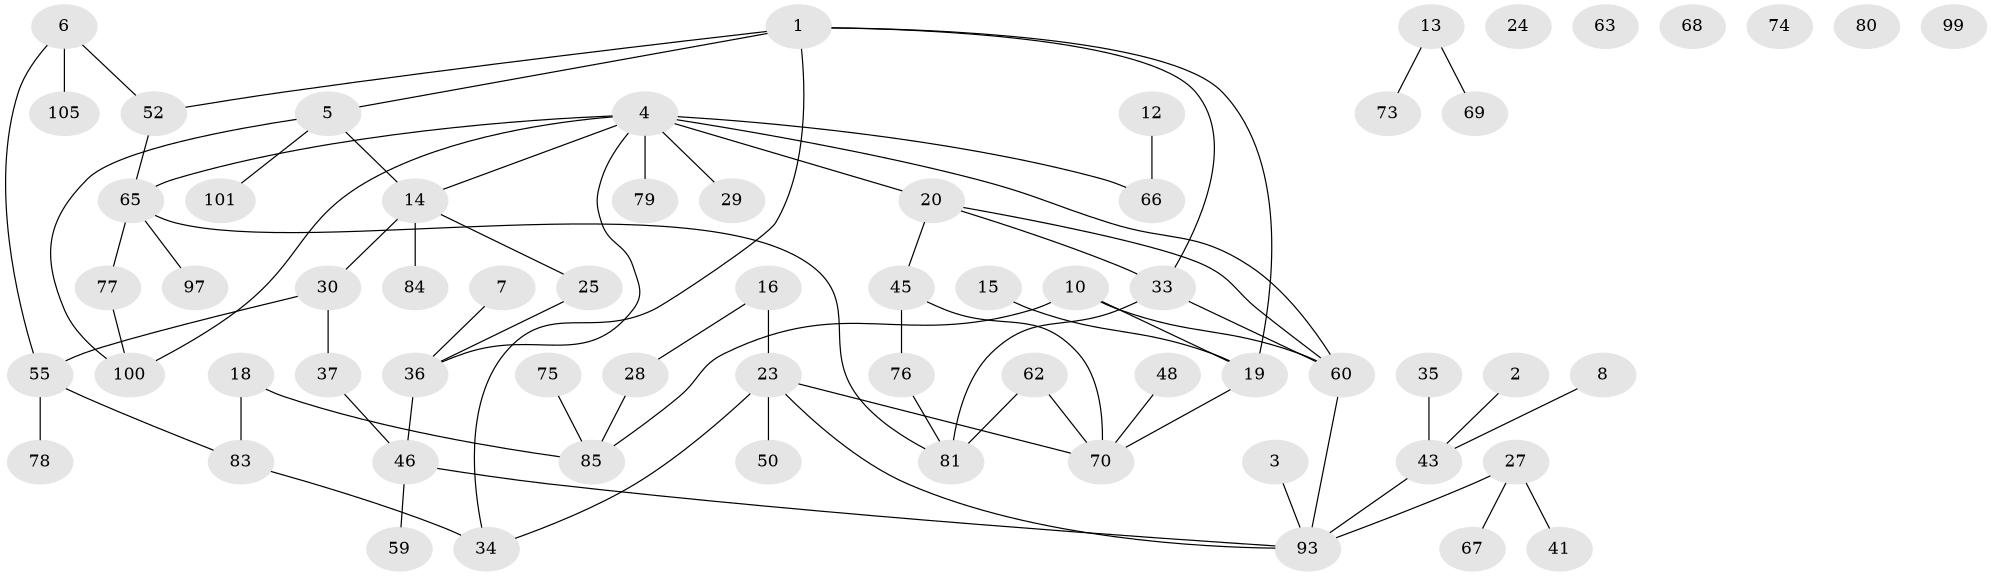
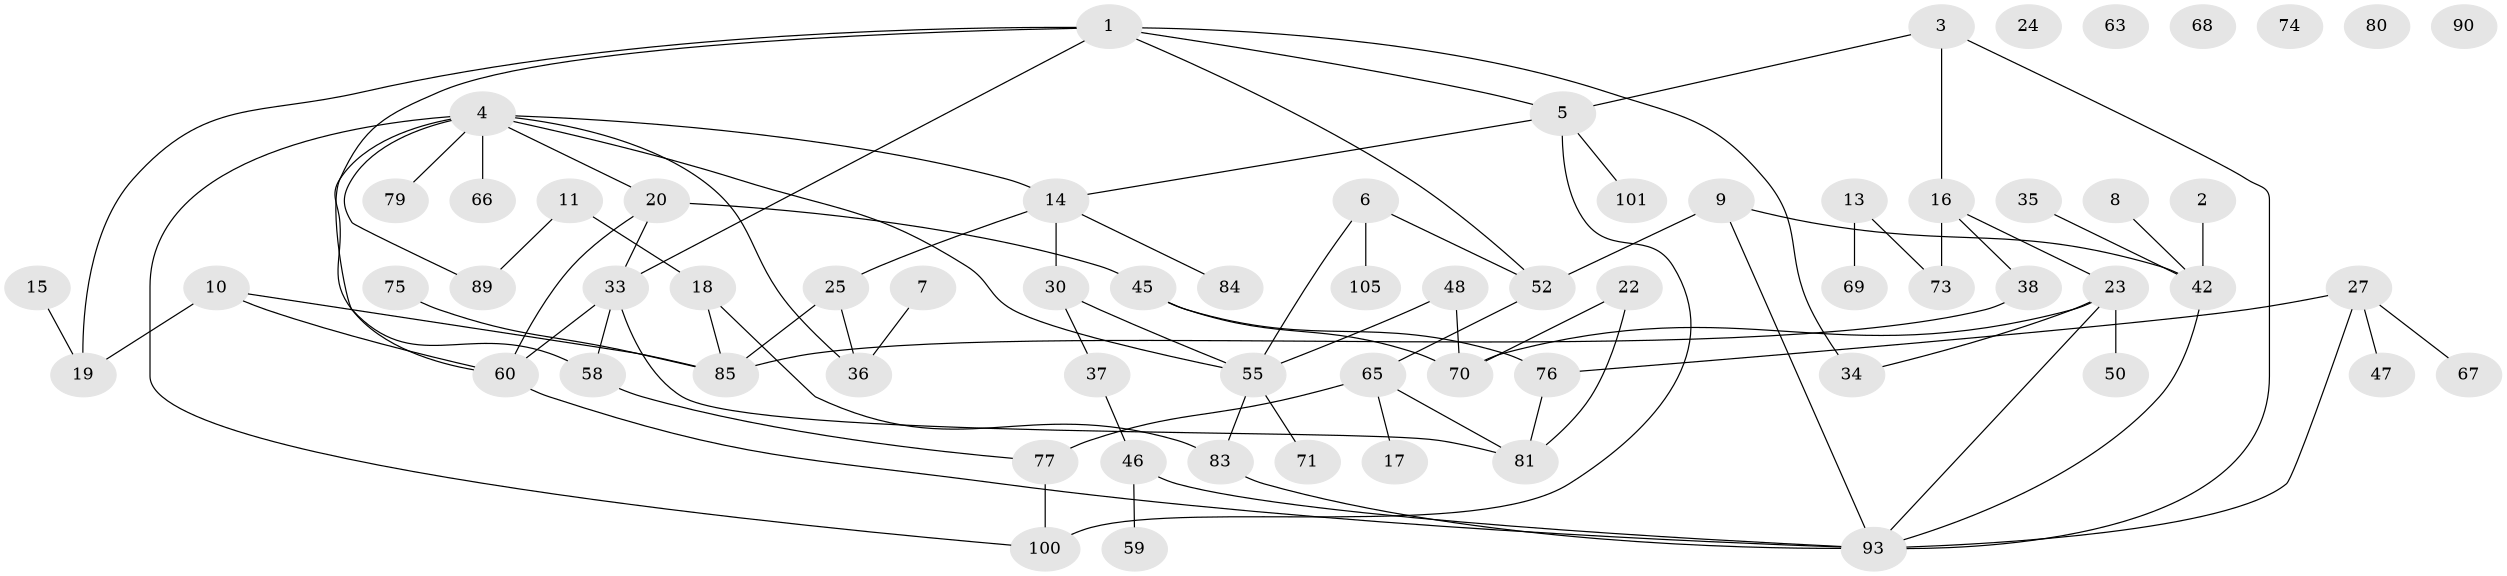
(1954, 27) -> (2464, 27)
none -> (1752, 70)
(1152, 114) -> none
none -> (1942, 114)
(382, 137) -> (914, 237)
none -> (570, 201)
(732, 201) -> (483, 288)
none -> (1721, 201)
none -> (1942, 244)
(195, 288) -> (1395, 462)
none -> (1378, 324)
none -> (781, 331)
none -> (1955, 339)
none -> (593, 375)
(635, 375) -> (2029, 288)
(1035, 375) -> (1629, 288)
(1178, 418) -> none
(410, 419) -> none
(40, 462) -> (1308, 462)
(1429, 462) -> (2203, 288)
(367, 500) -> (1541, 533)
(1560, 549) -> (2382, 375)
